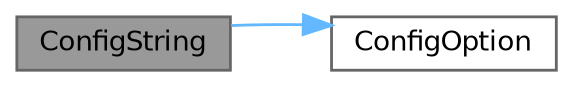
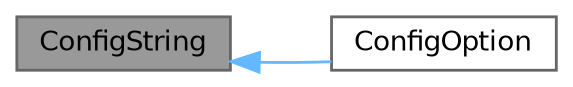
(267, 25) -> (296, 62)
